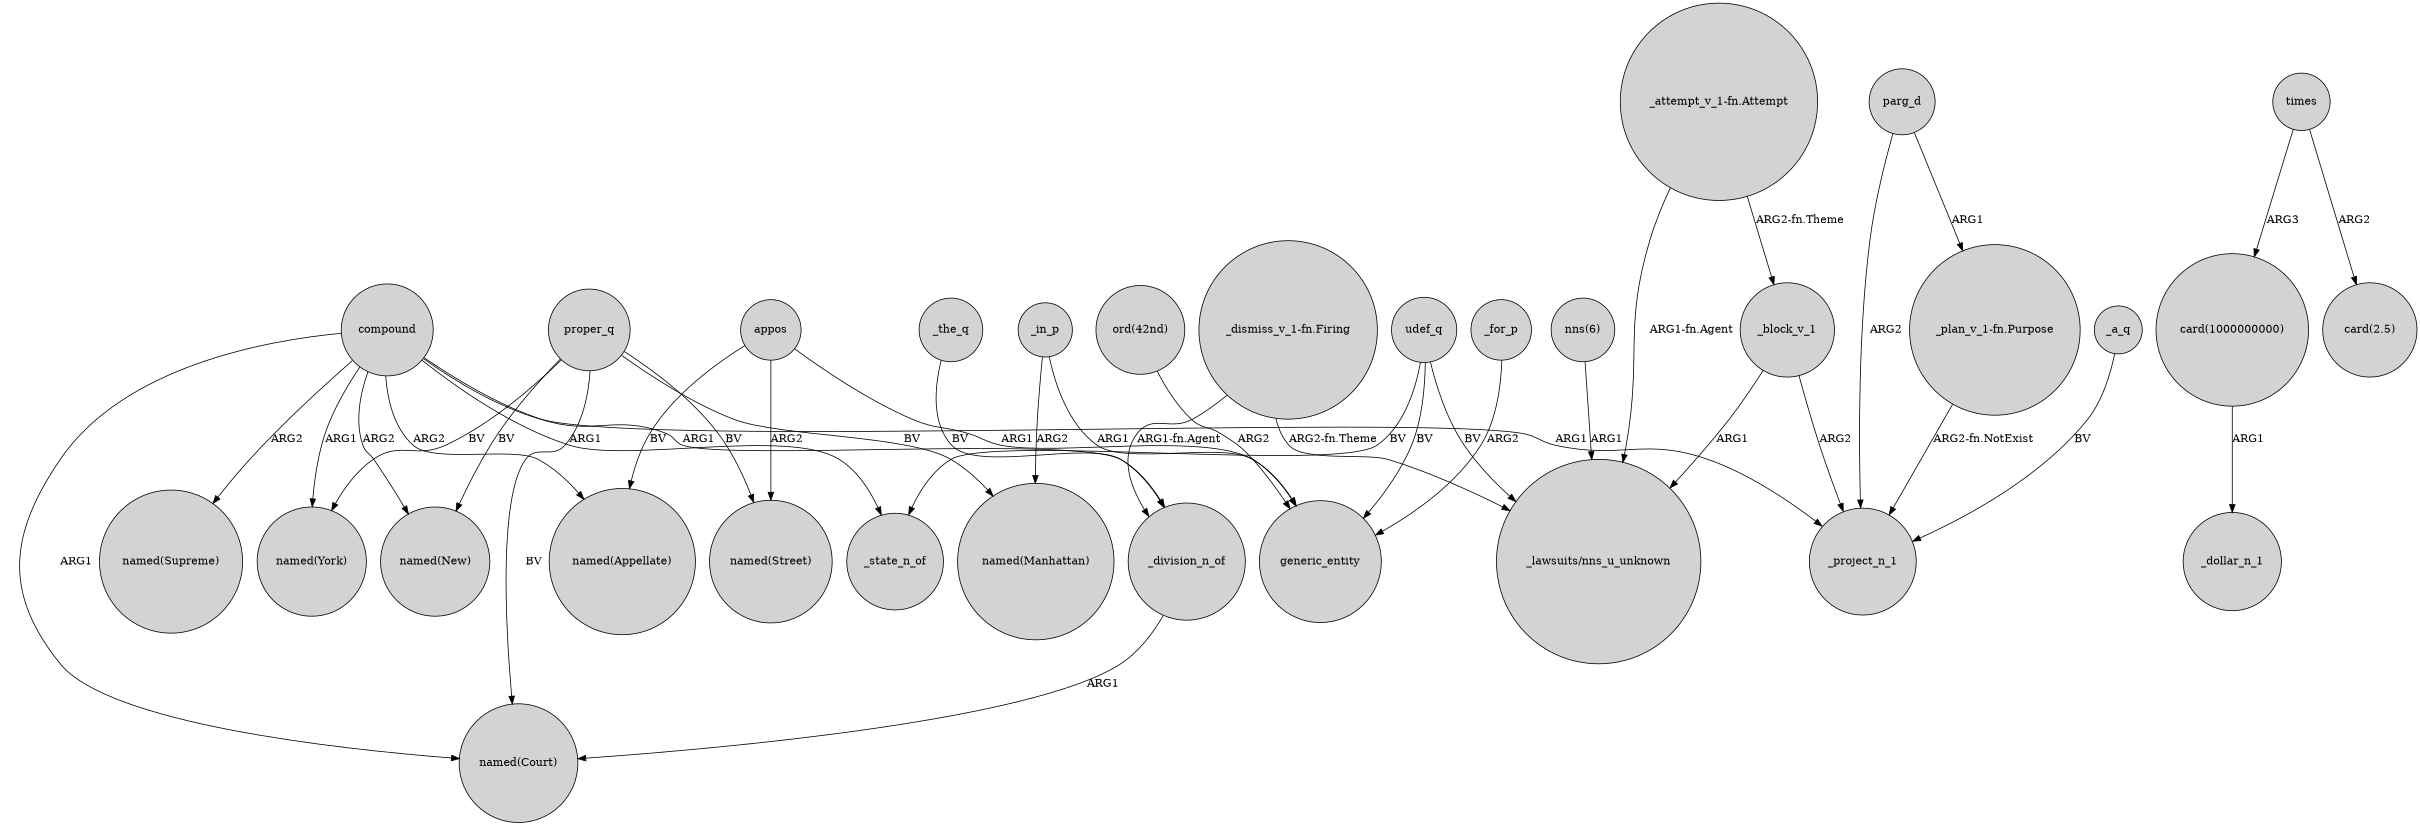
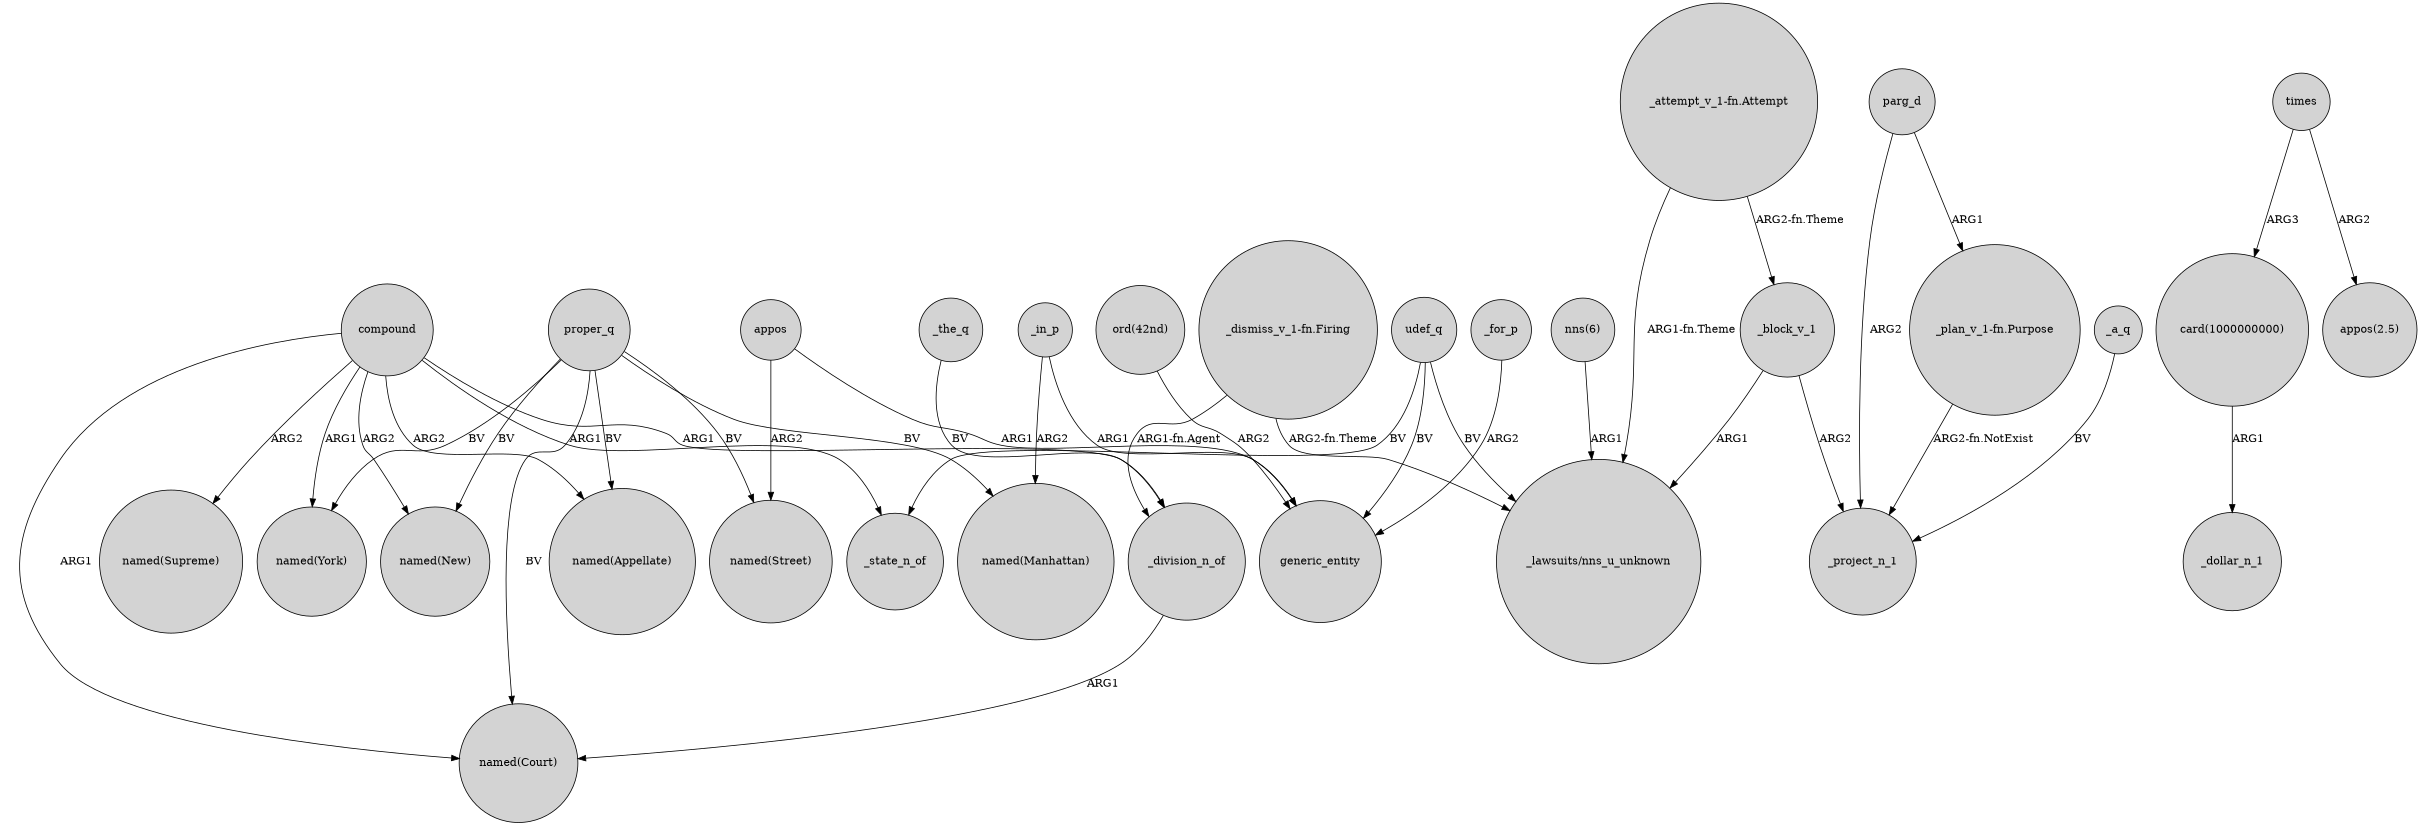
(1691, 330) -> (1691, 330)
(2370, 330) -> (2370, 330)
(674, 402) -> (602, 420)
(1122, 429) -> none
